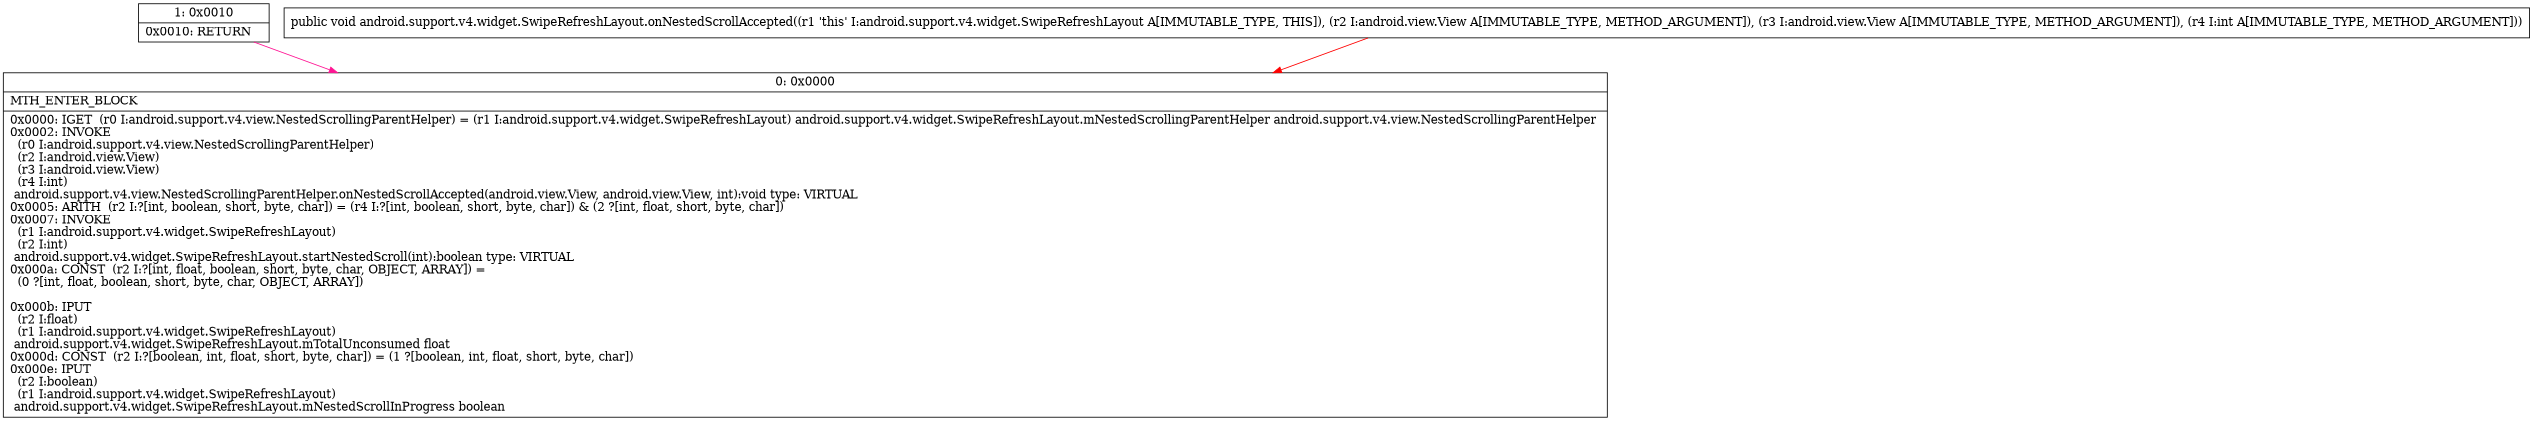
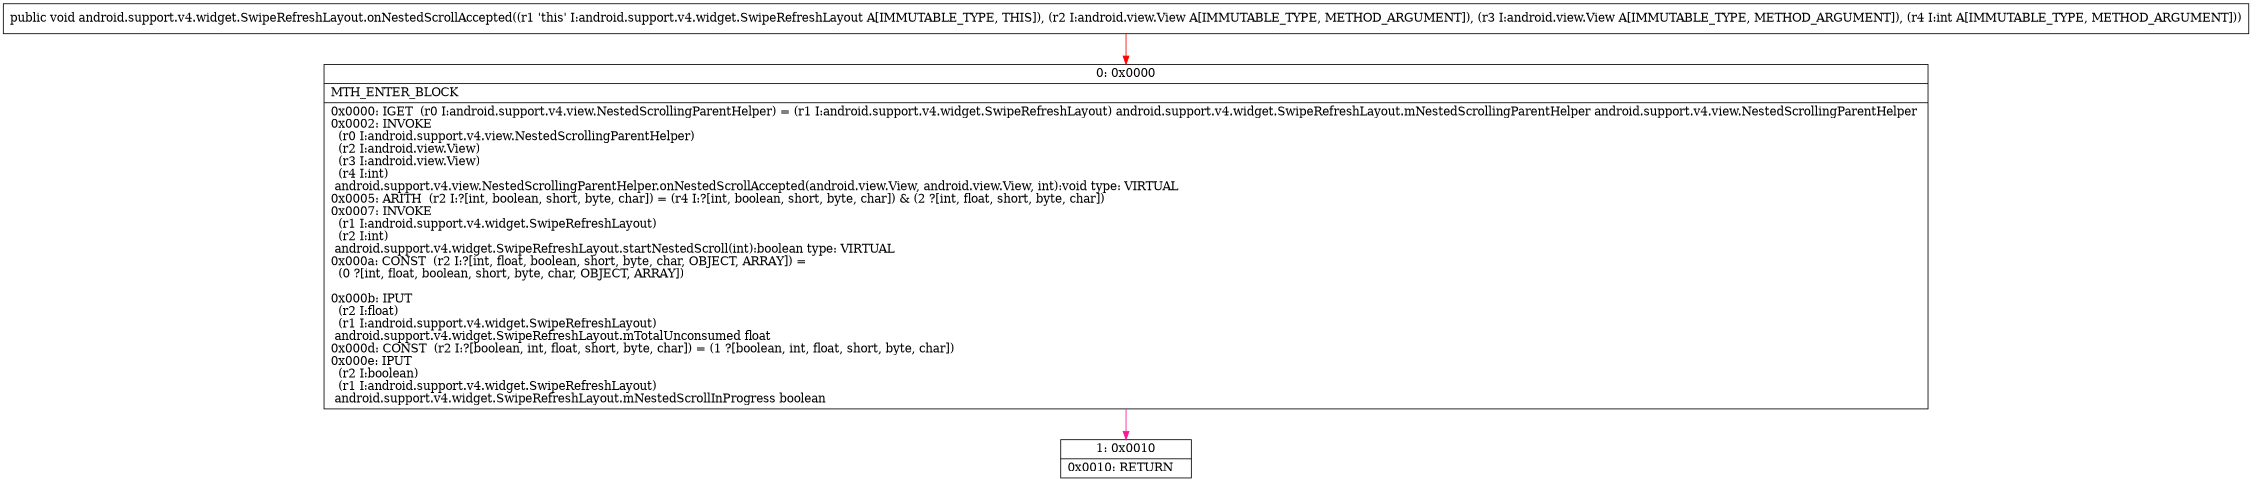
(292, 56) -> (1126, 420)
